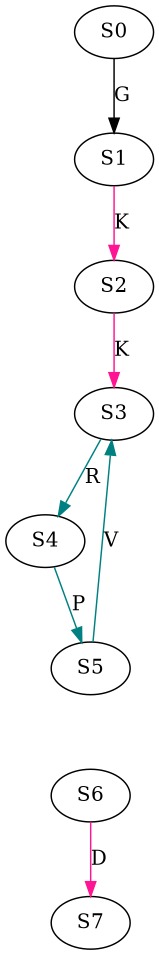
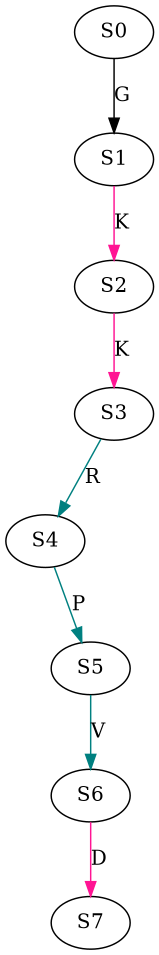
(102, 549) -> (91, 725)
